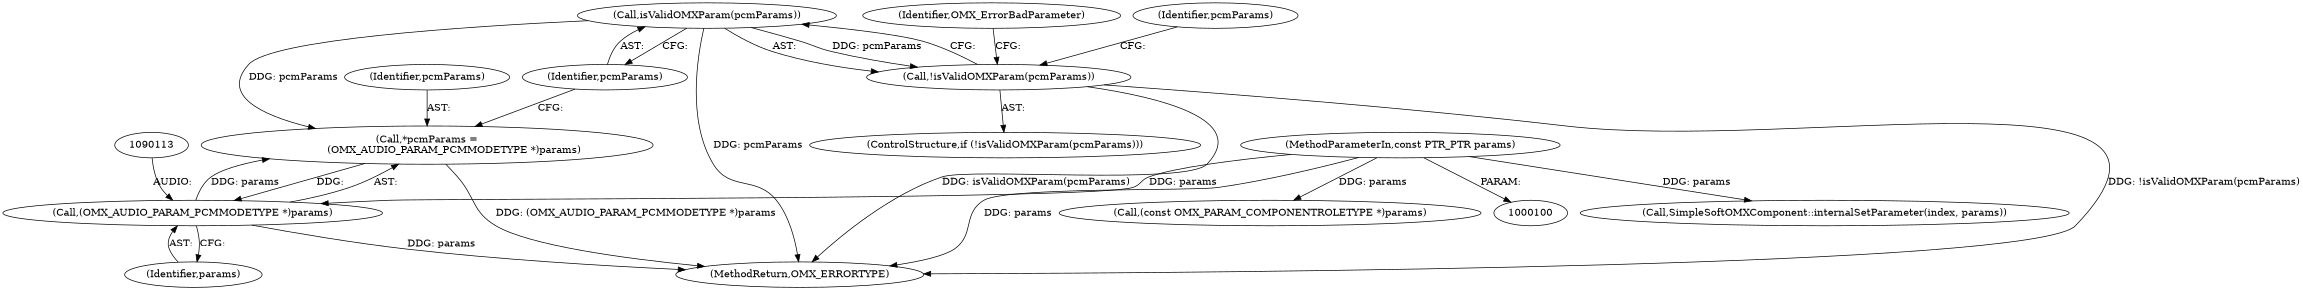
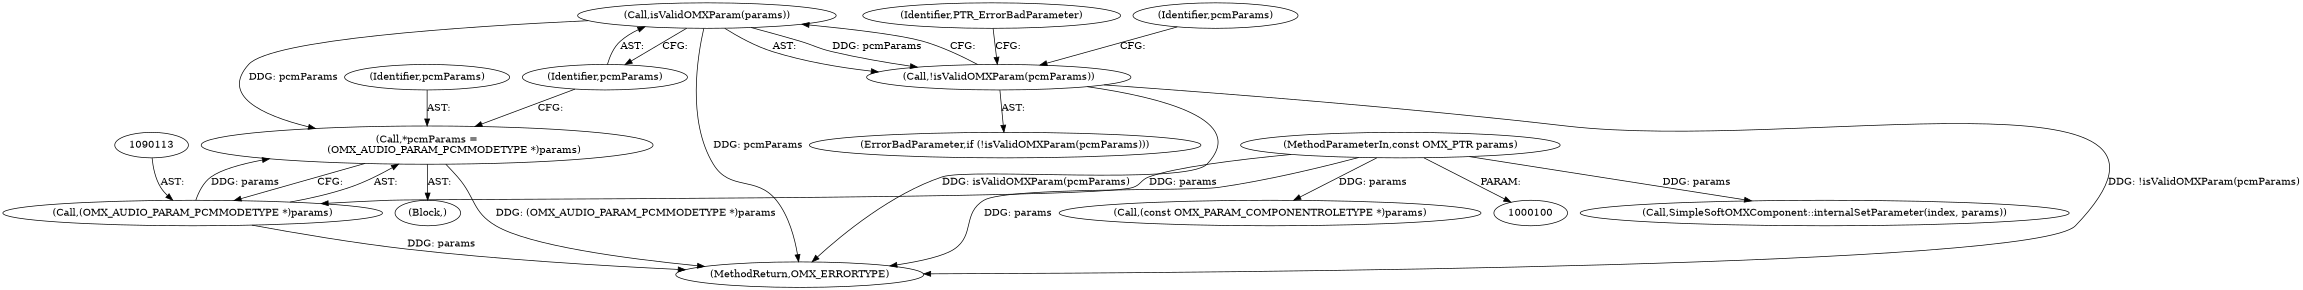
(707, 16) -> (707, 16)
(992, 16) -> (992, 16)
(1005, 145) -> (1005, 145)
(1400, 145) -> (1400, 145)
(174, 182) -> (174, 182)
(332, 182) -> (332, 182)
none -> (428, 213)
(193, 275) -> none
